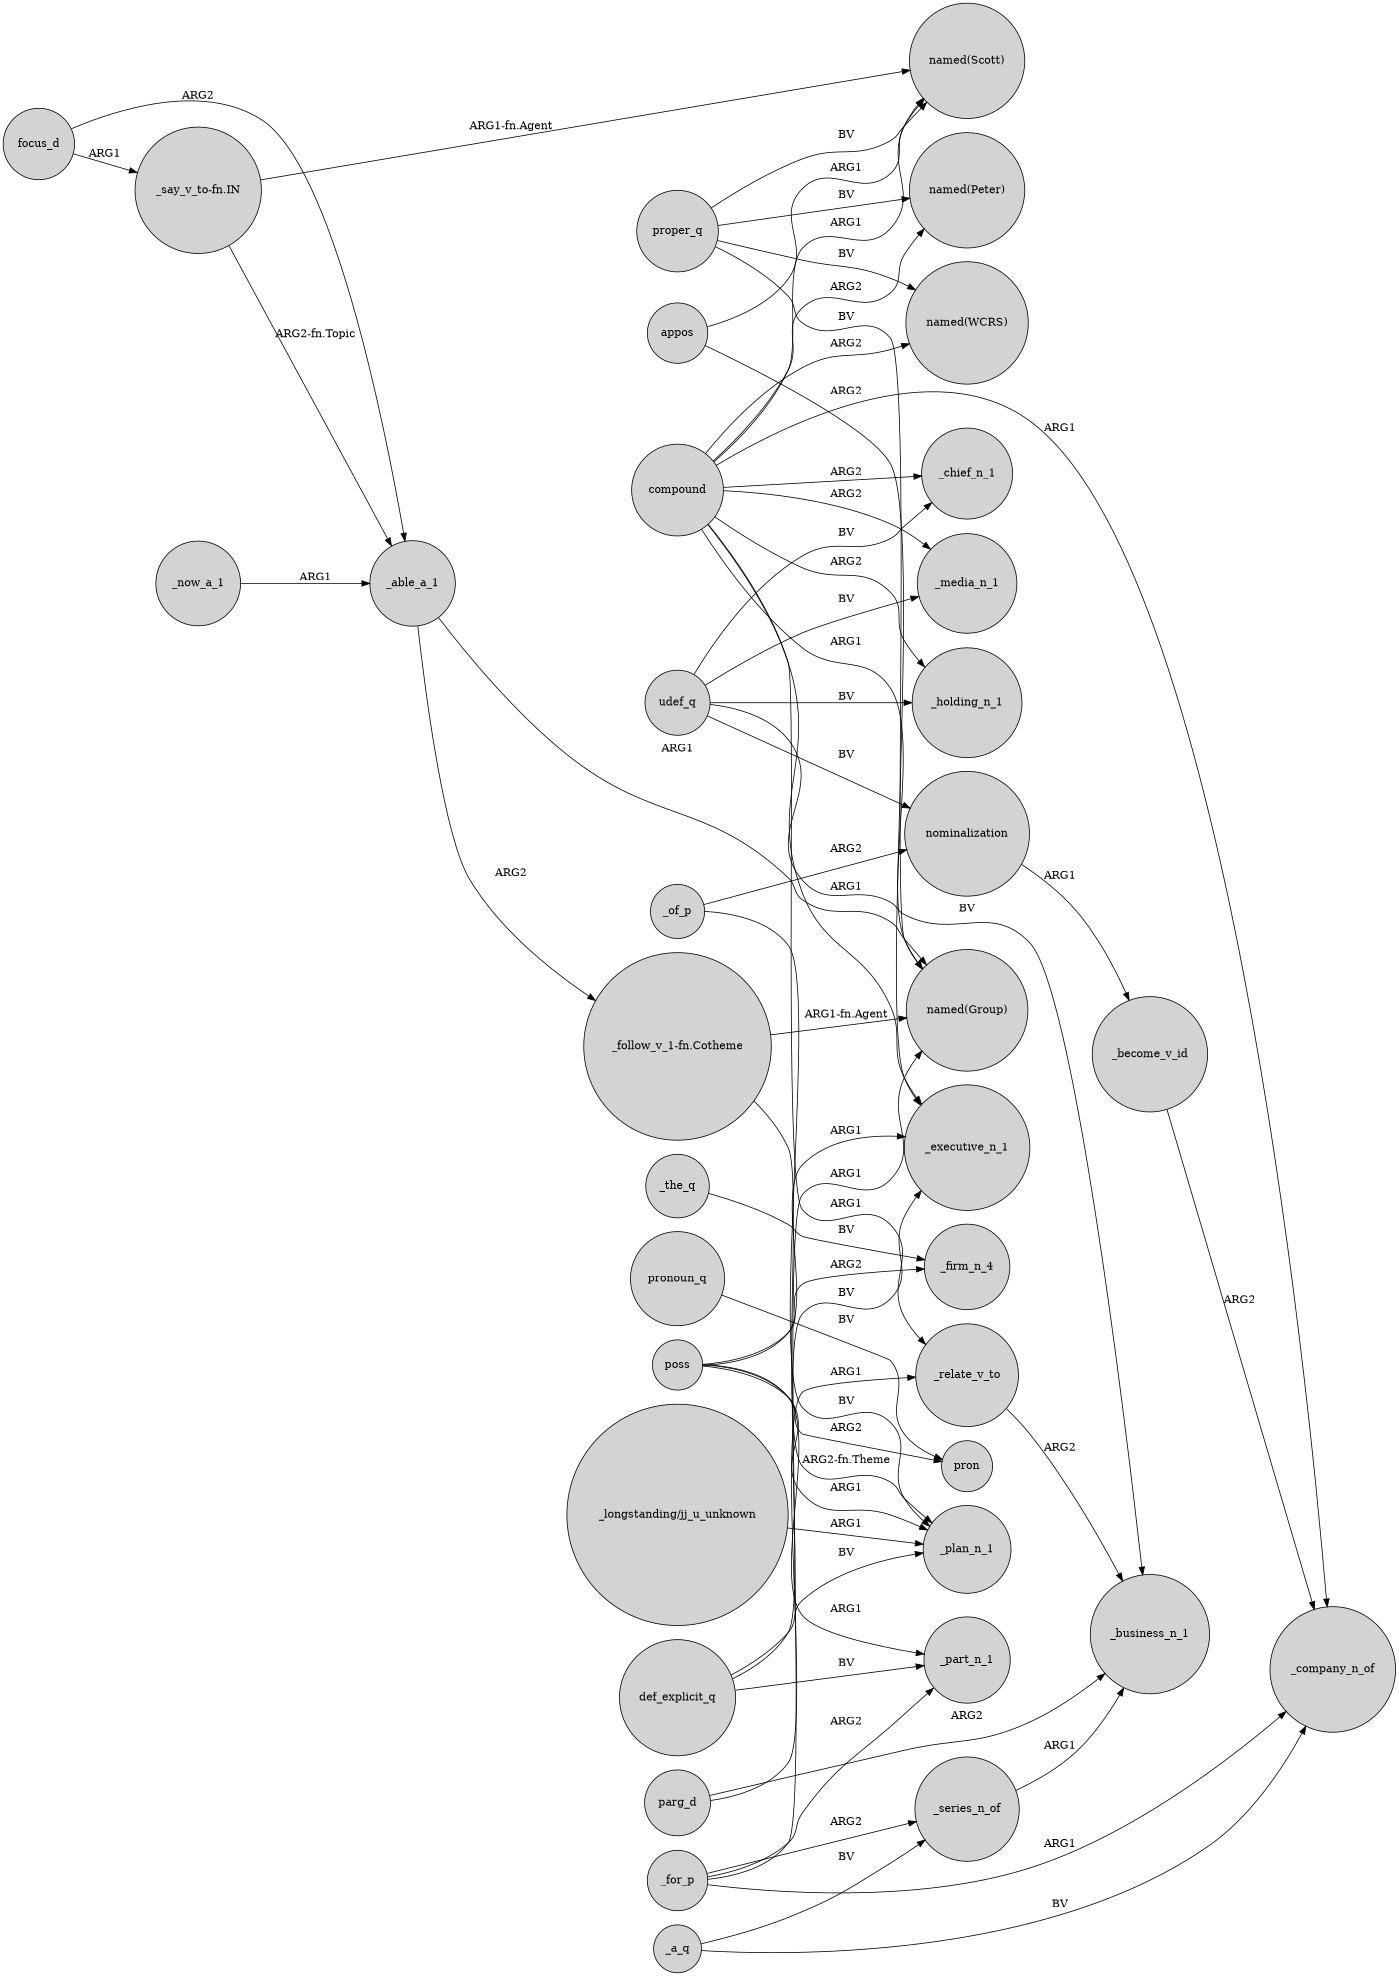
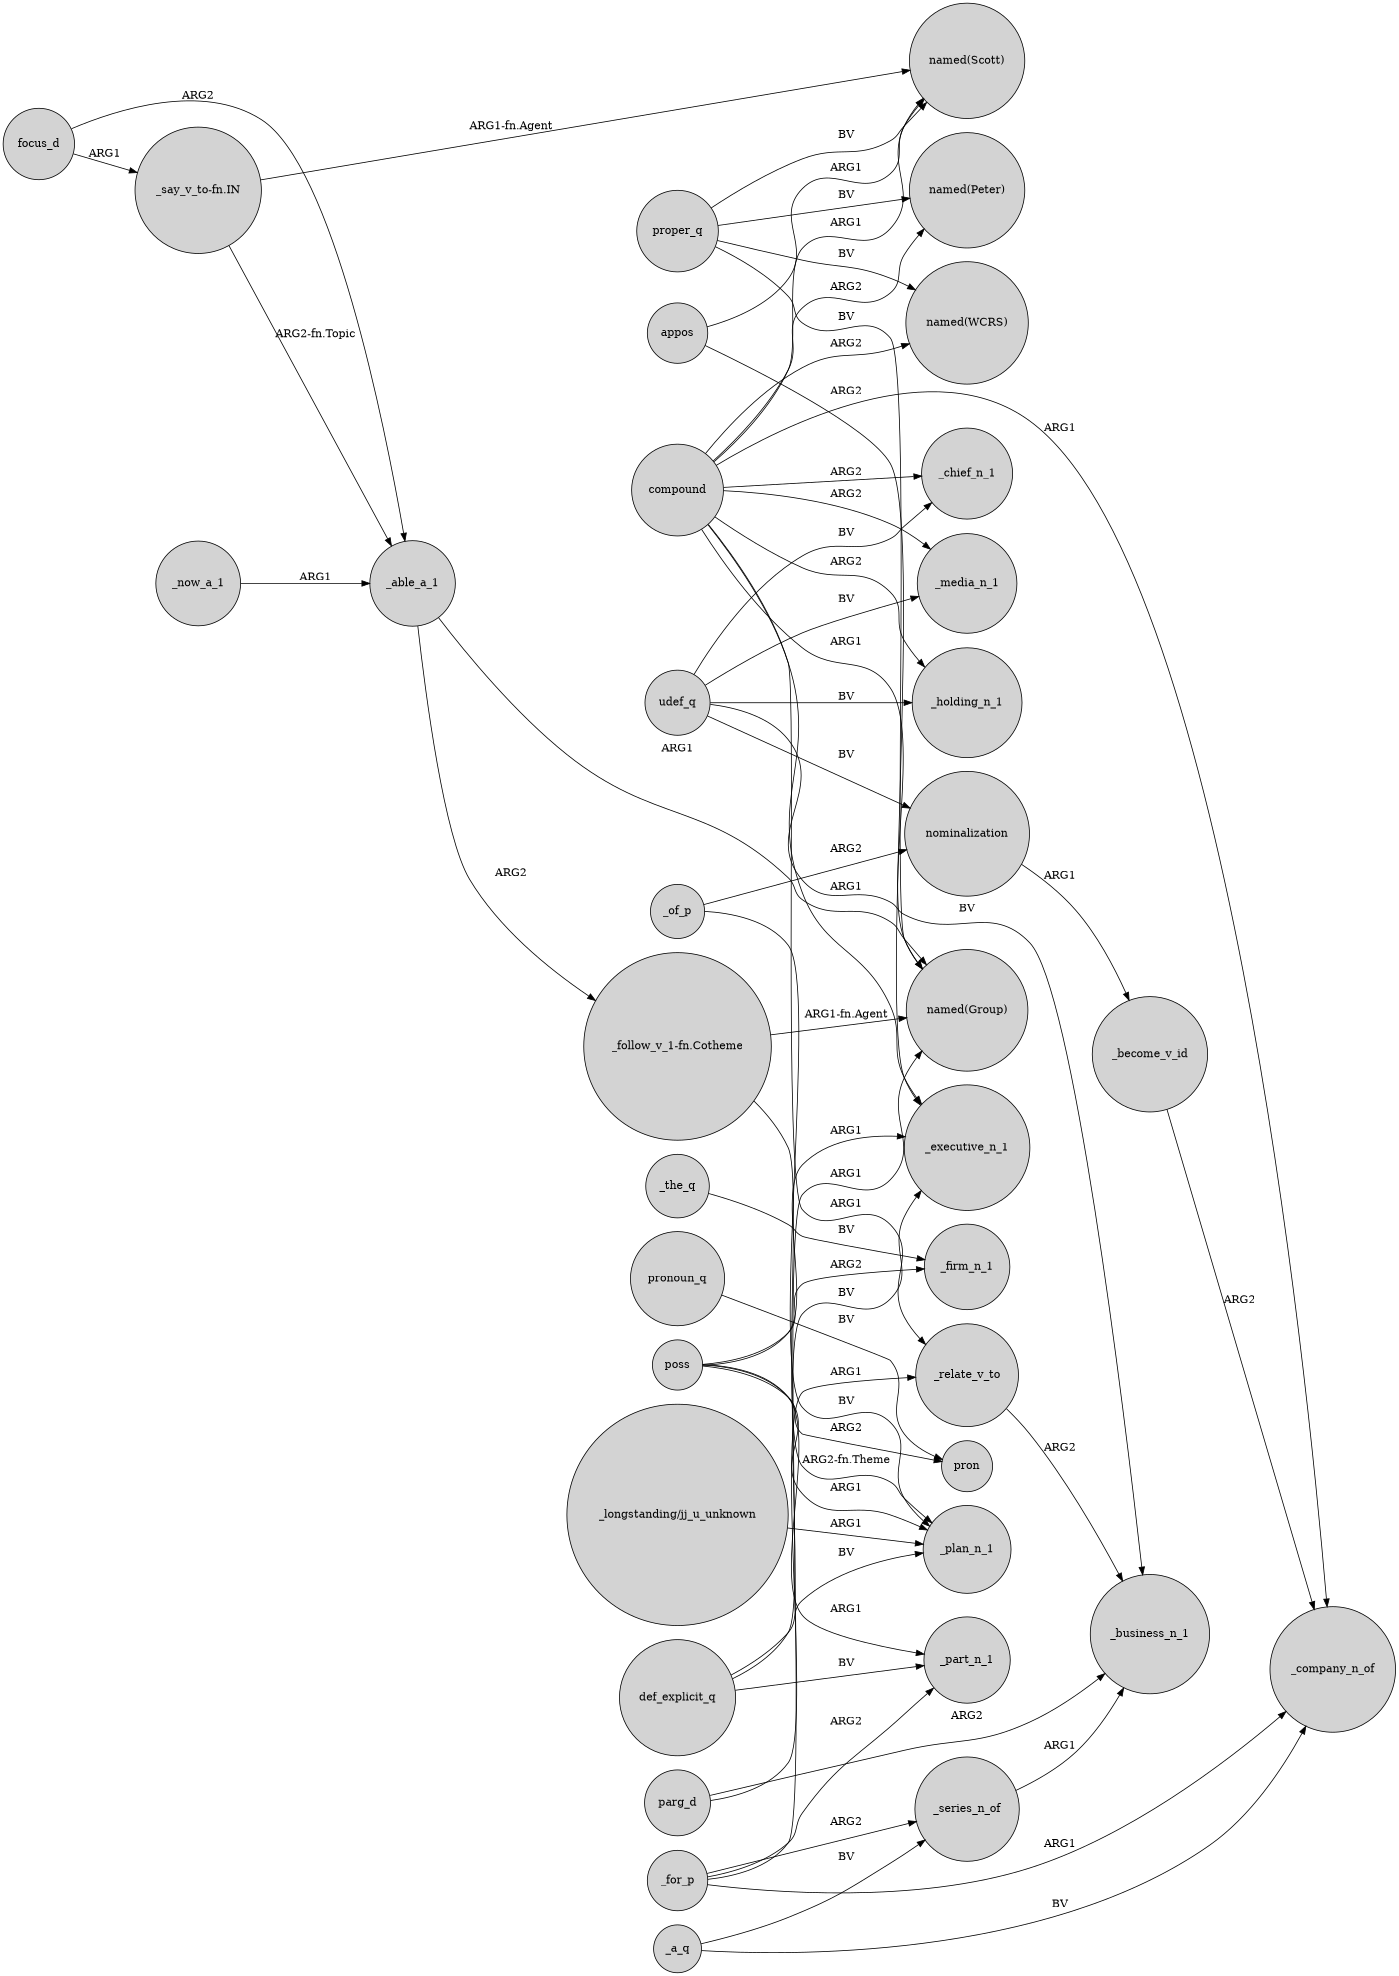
(967, 1267) -> (967, 1267)
